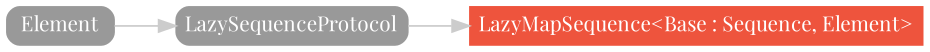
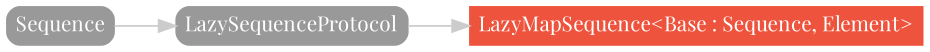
(60, 26) -> (60, 26)
